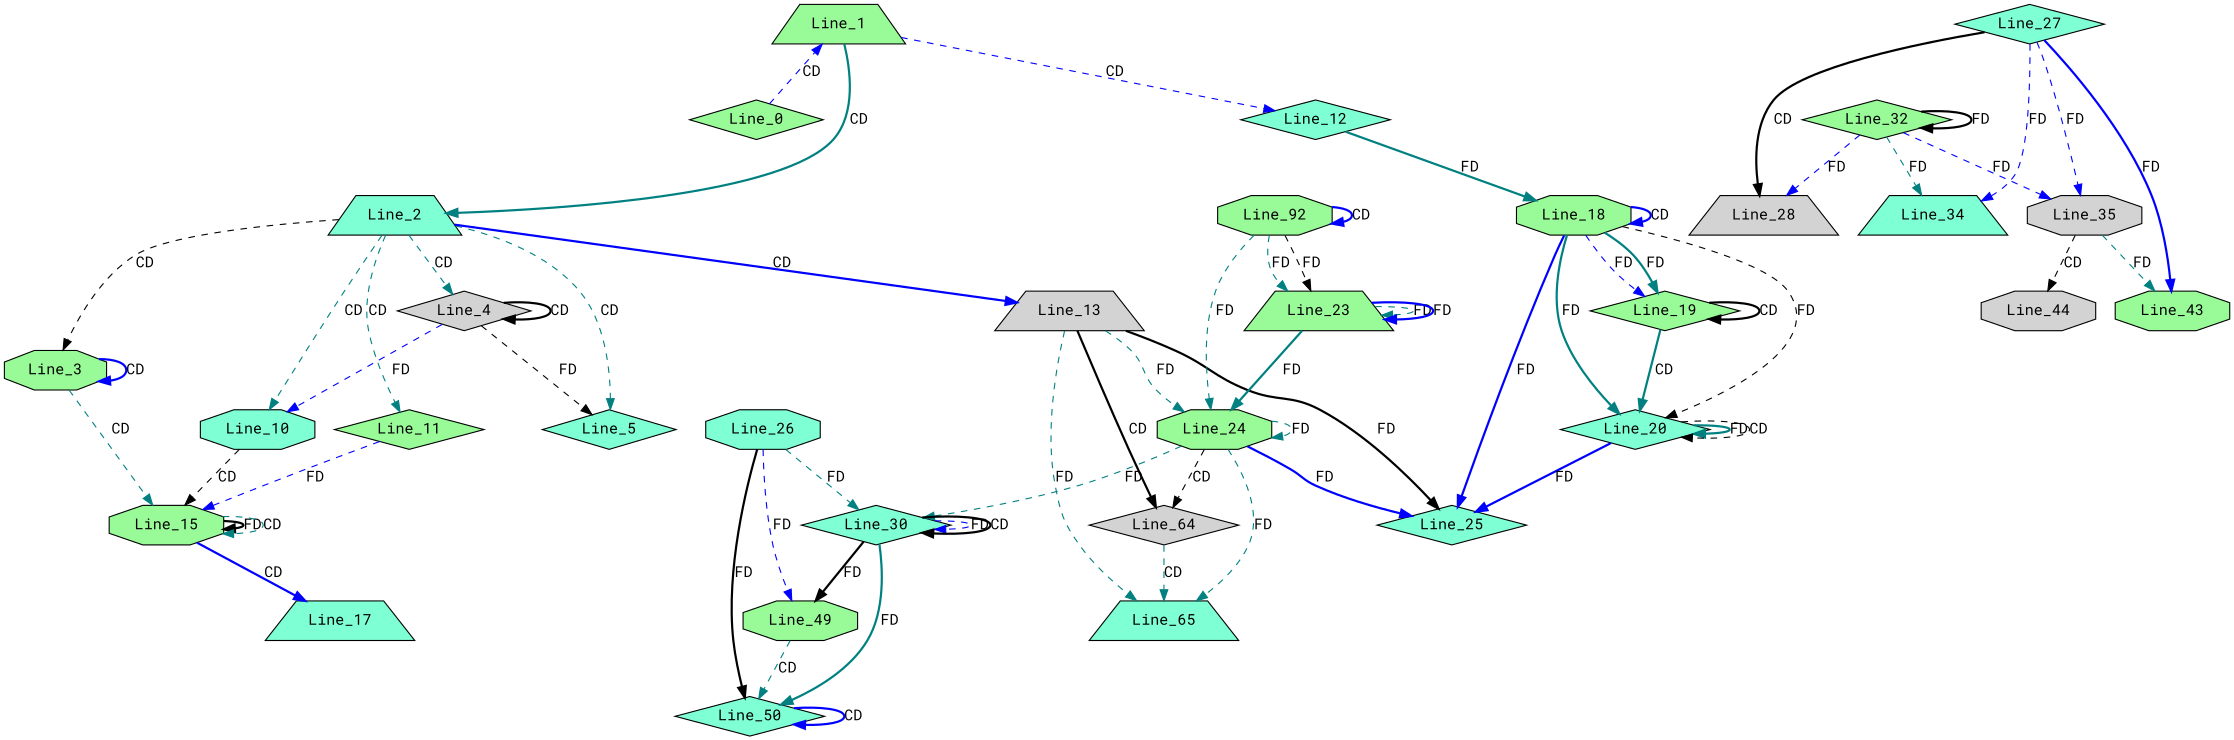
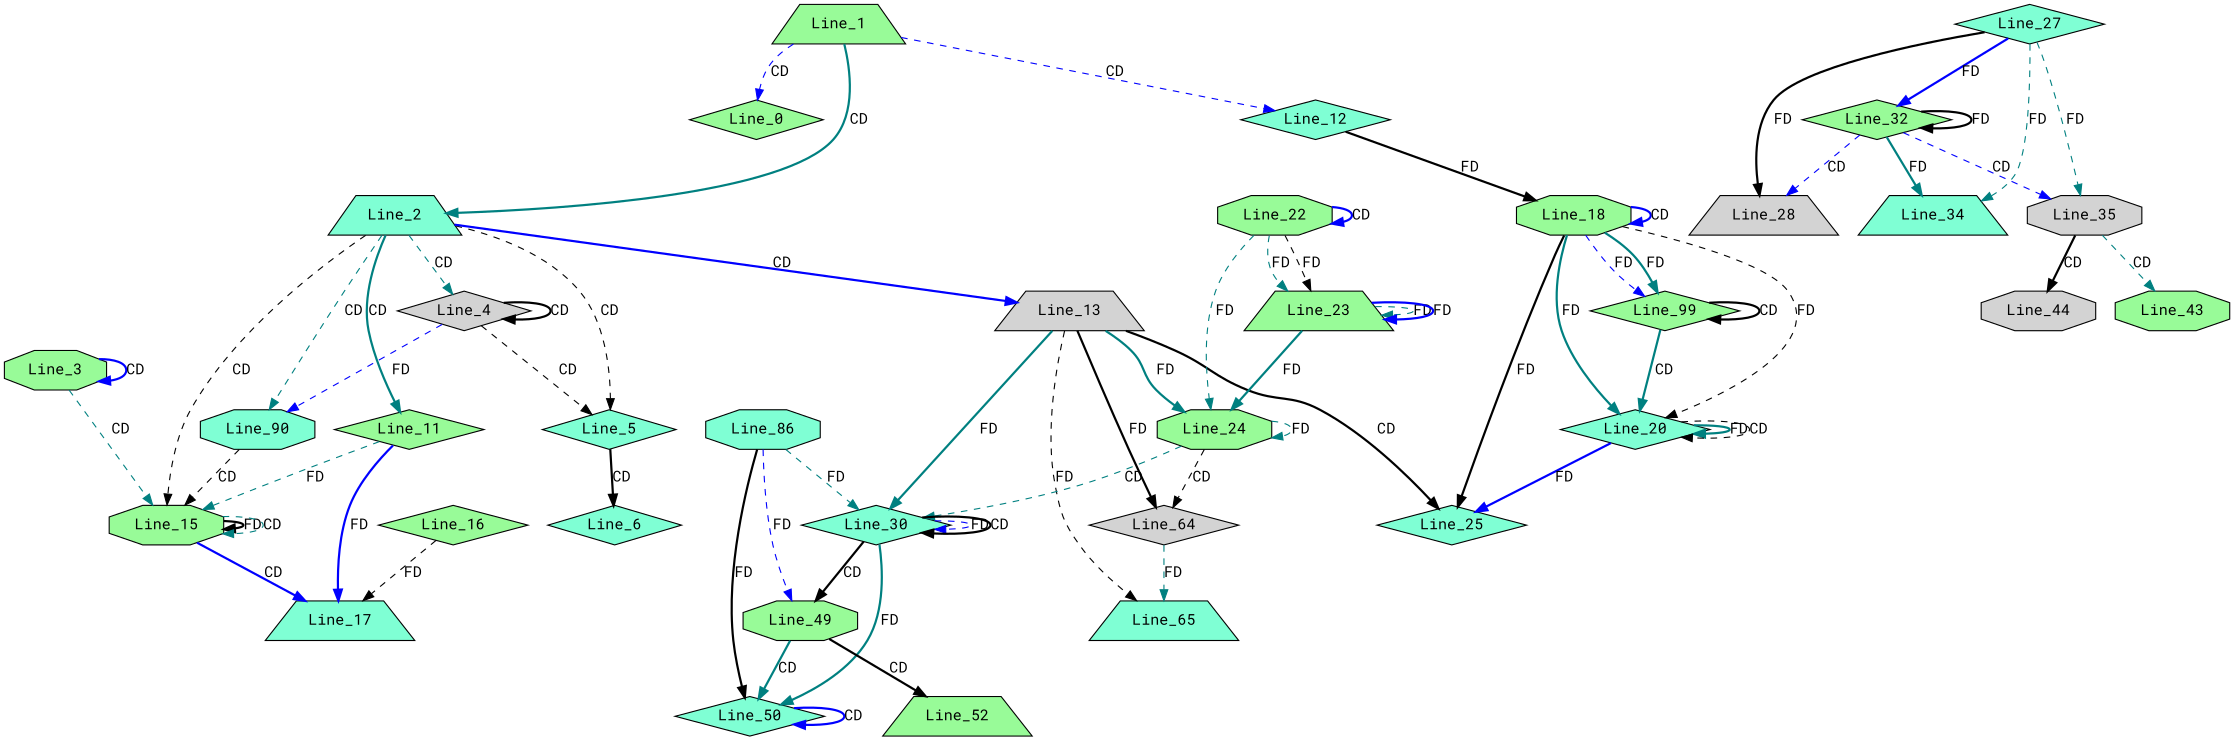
(792, 78) -> (771, 63)
(2060, 113) -> (2060, 113)
(1783, 120) -> (1783, 120)
(2027, 126) -> (2027, 126)
(2129, 149) -> (1958, 69)
(1901, 161) -> (1901, 161)
(1435, 164) -> (1435, 164)
(1837, 168) -> (1837, 168)
(2002, 168) -> (2002, 168)
(1275, 215) -> (1275, 215)
(182, 239) -> (238, 345)
(2064, 258) -> (2064, 258)
(2142, 263) -> (2142, 263)
(570, 281) -> (570, 281)
(1665, 311) -> (1665, 311)
(367, 320) -> (367, 320)
(1510, 365) -> (1510, 365)
(1142, 366) -> (1142, 366)
(568, 370) -> (568, 370)
none -> (975, 415)
(258, 430) -> (258, 430)
(763, 430) -> (763, 430)
(1138, 430) -> (1138, 430)
(1386, 430) -> (1386, 430)
(296, 473) -> (296, 473)
(1054, 475) -> (1054, 475)
(1134, 477) -> (1134, 477)
(1321, 488) -> none
none -> (348, 511)
none -> (453, 525)
none -> (615, 525)
(1253, 528) -> none
(853, 573) -> (853, 573)
(1173, 573) -> (1173, 573)
(777, 665) -> (777, 665)
none -> (957, 716)
